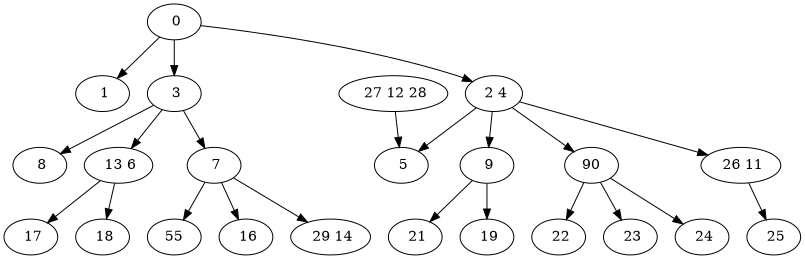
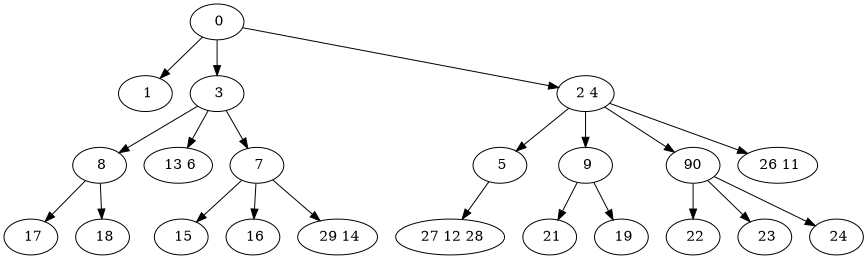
(397, 125) -> (478, 196)
(112, 196) -> (101, 196)
(78, 199) -> (69, 198)
(174, 237) -> (181, 237)
(774, 237) -> none
